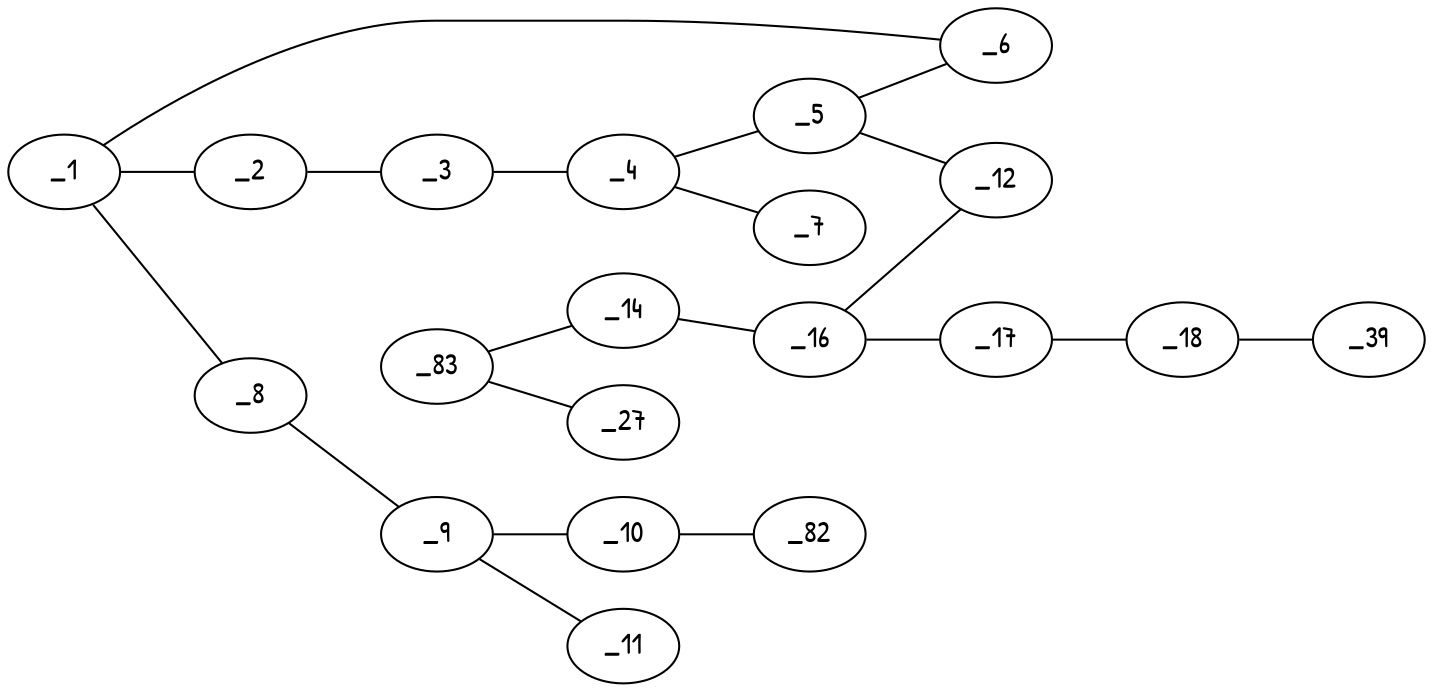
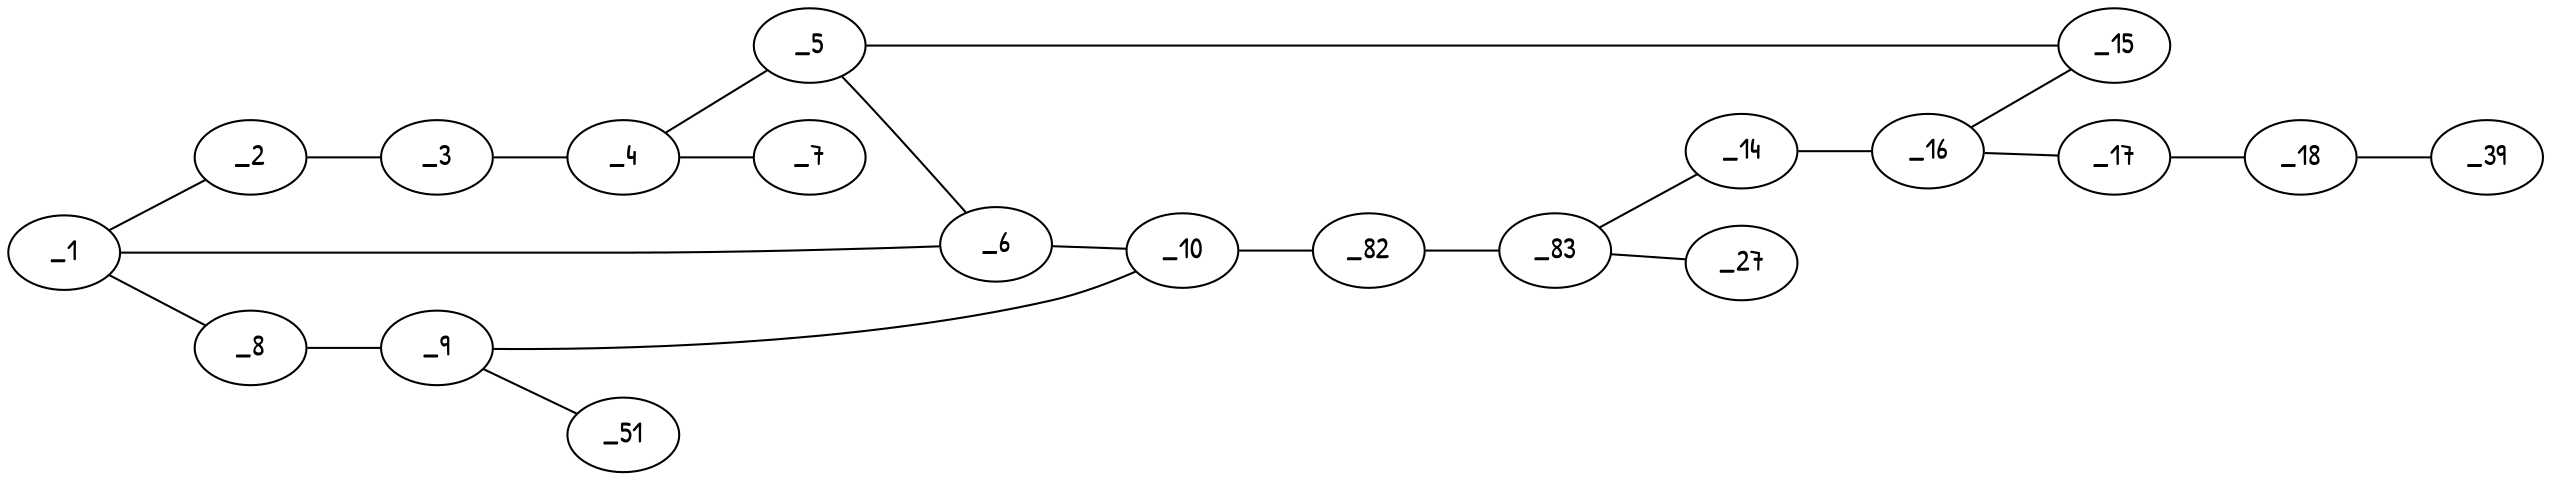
(996, 180) -> (2114, 46)
none -> (1090, 247)
none -> (1462, 251)
(623, 646) -> (623, 435)
